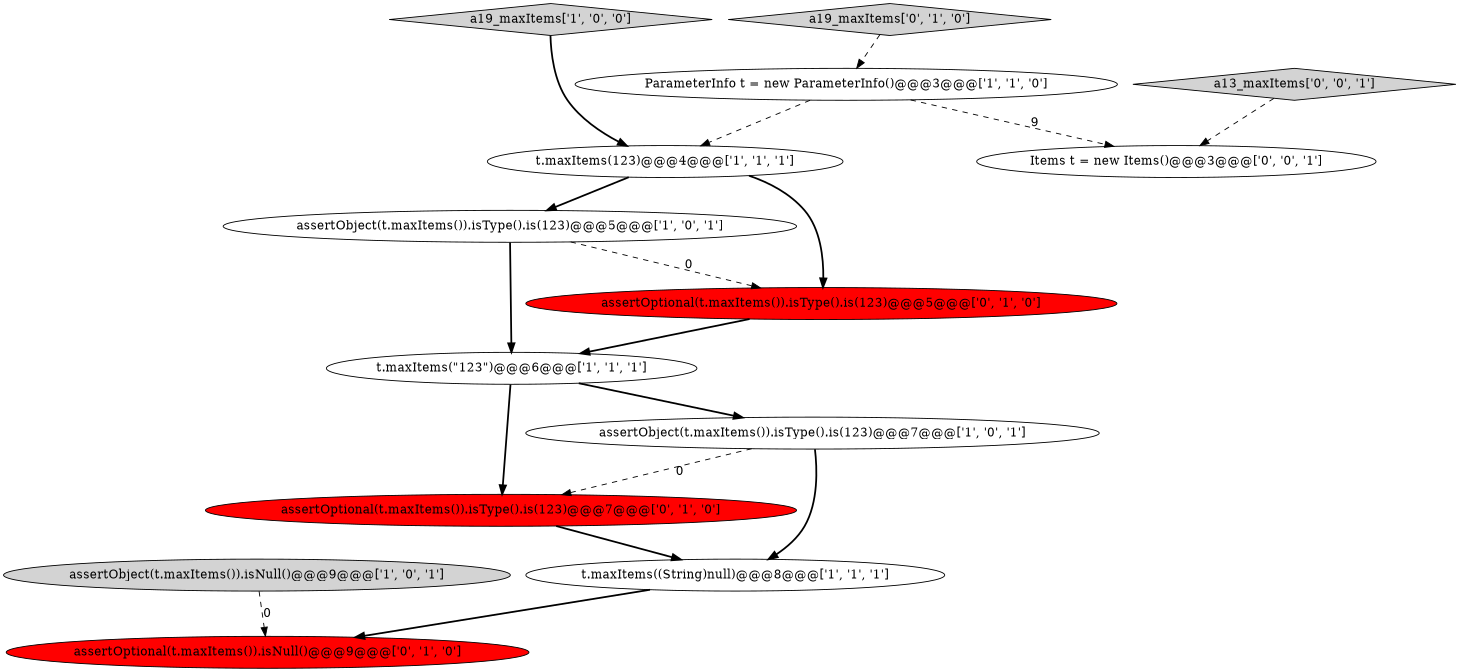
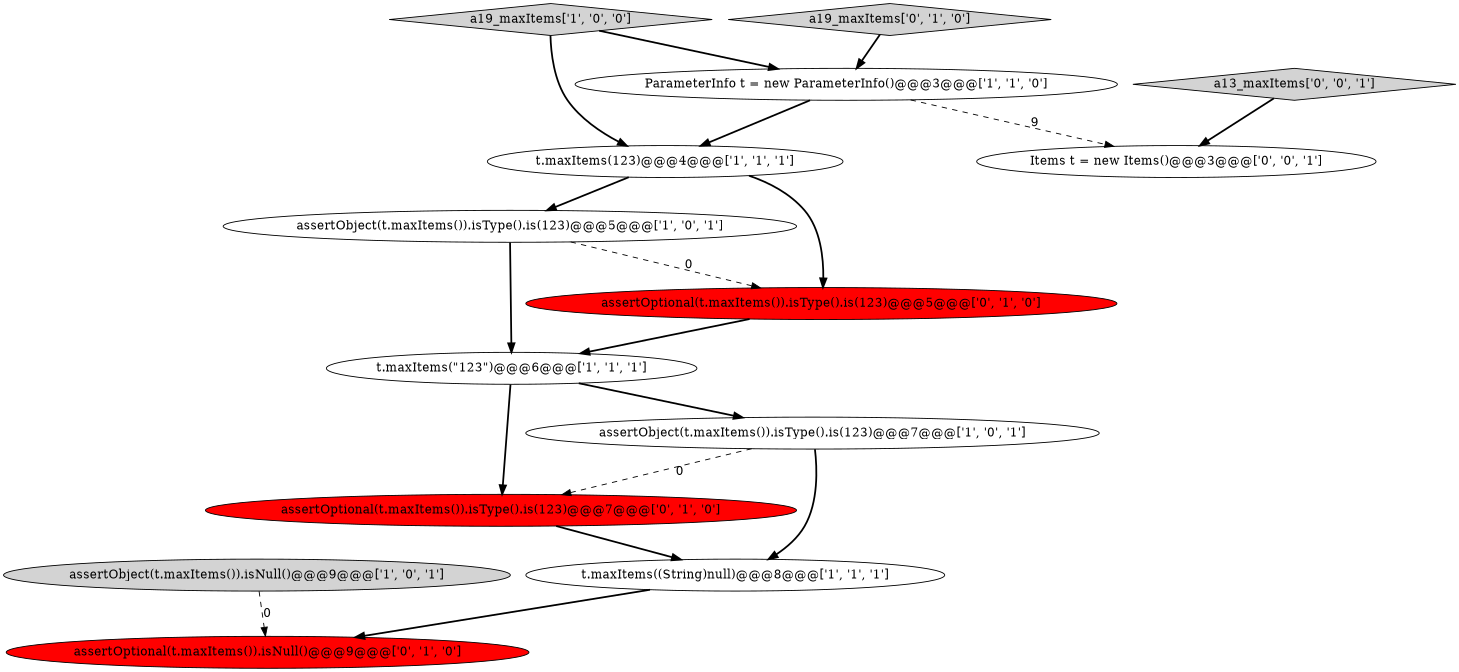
(871, 48) -> (871, 48)
none -> (684, 49)
(1241, 119) -> (1241, 119)
(760, 121) -> (760, 121)
